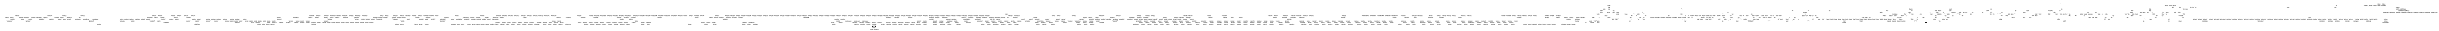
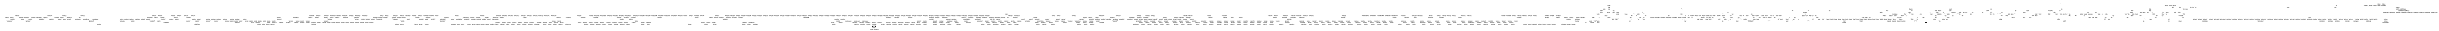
(1280, 23) -> none
